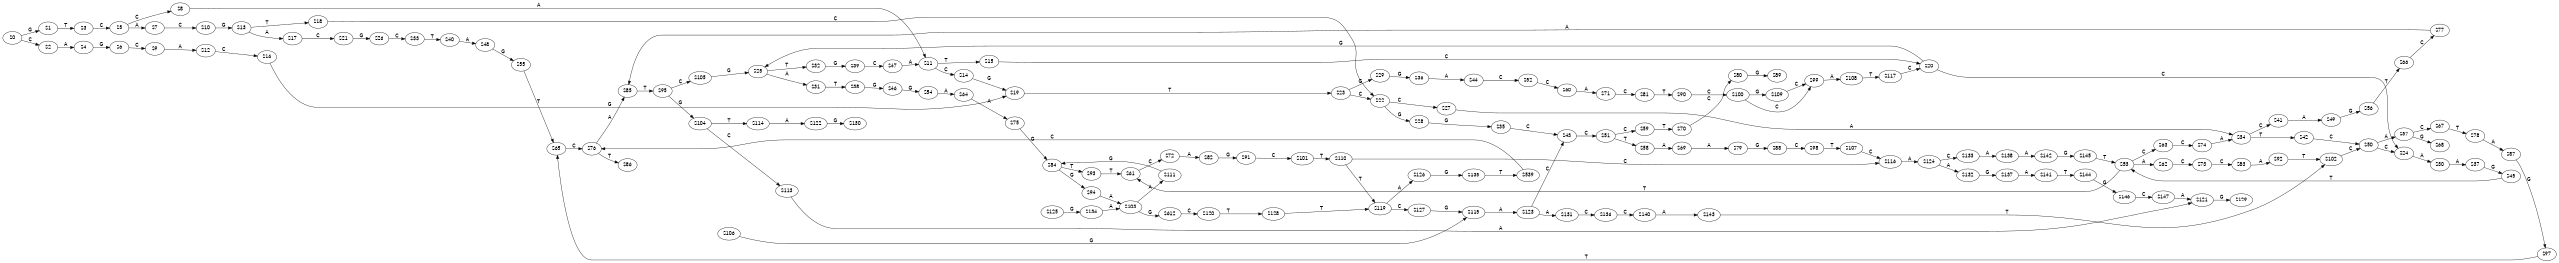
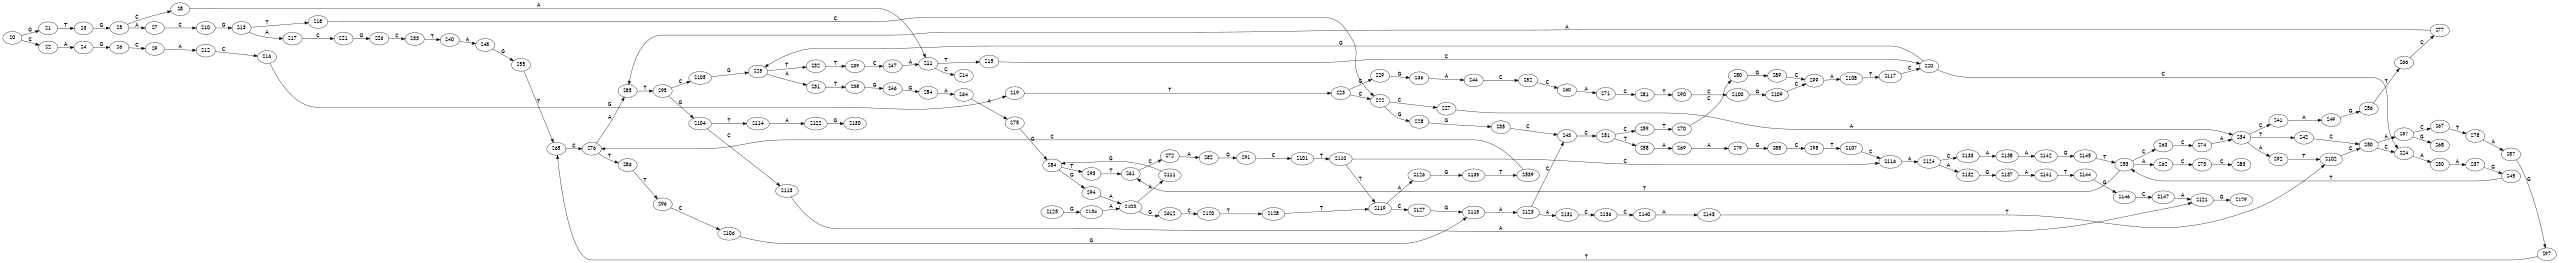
(101, 26) -> (101, 26)
(835, 64) -> (835, 64)
(988, 84) -> none
(1780, 112) -> (1794, 78)
(2259, 165) -> (2257, 149)
none -> (663, 204)
